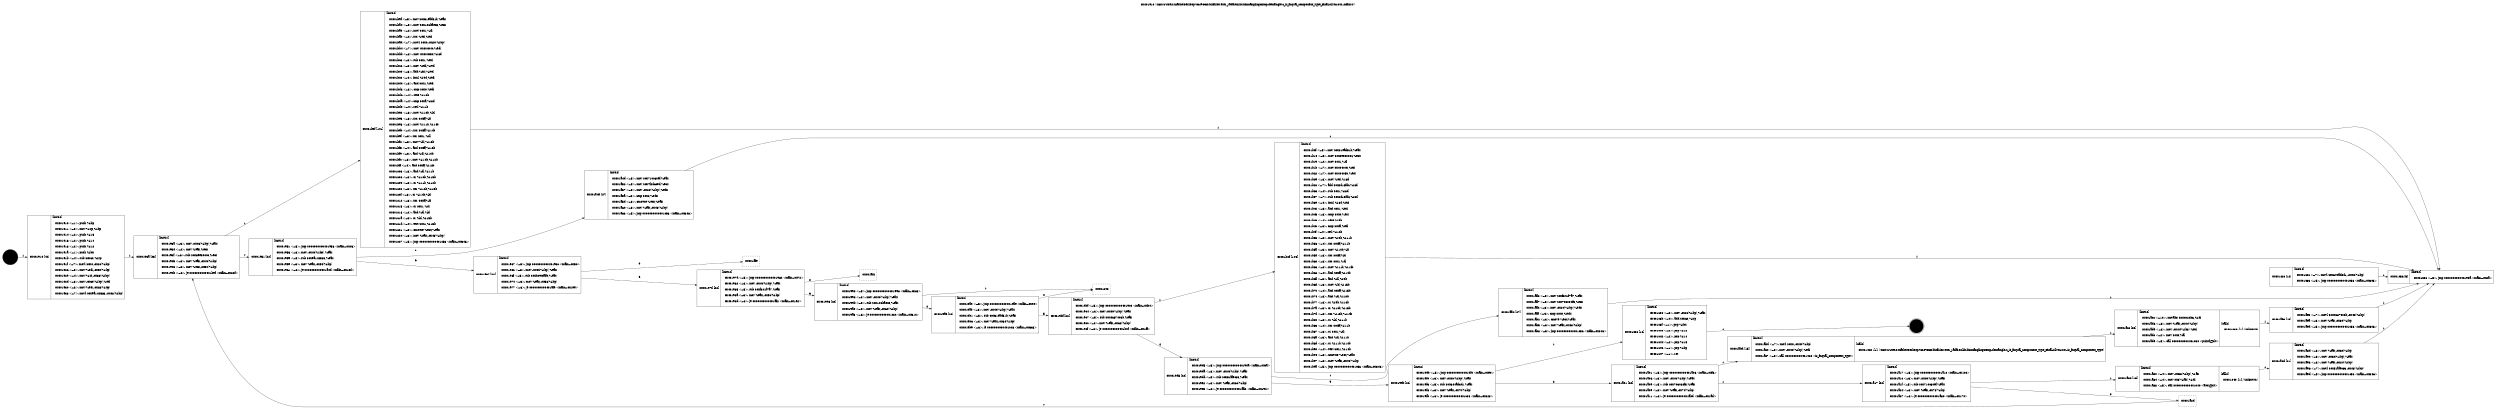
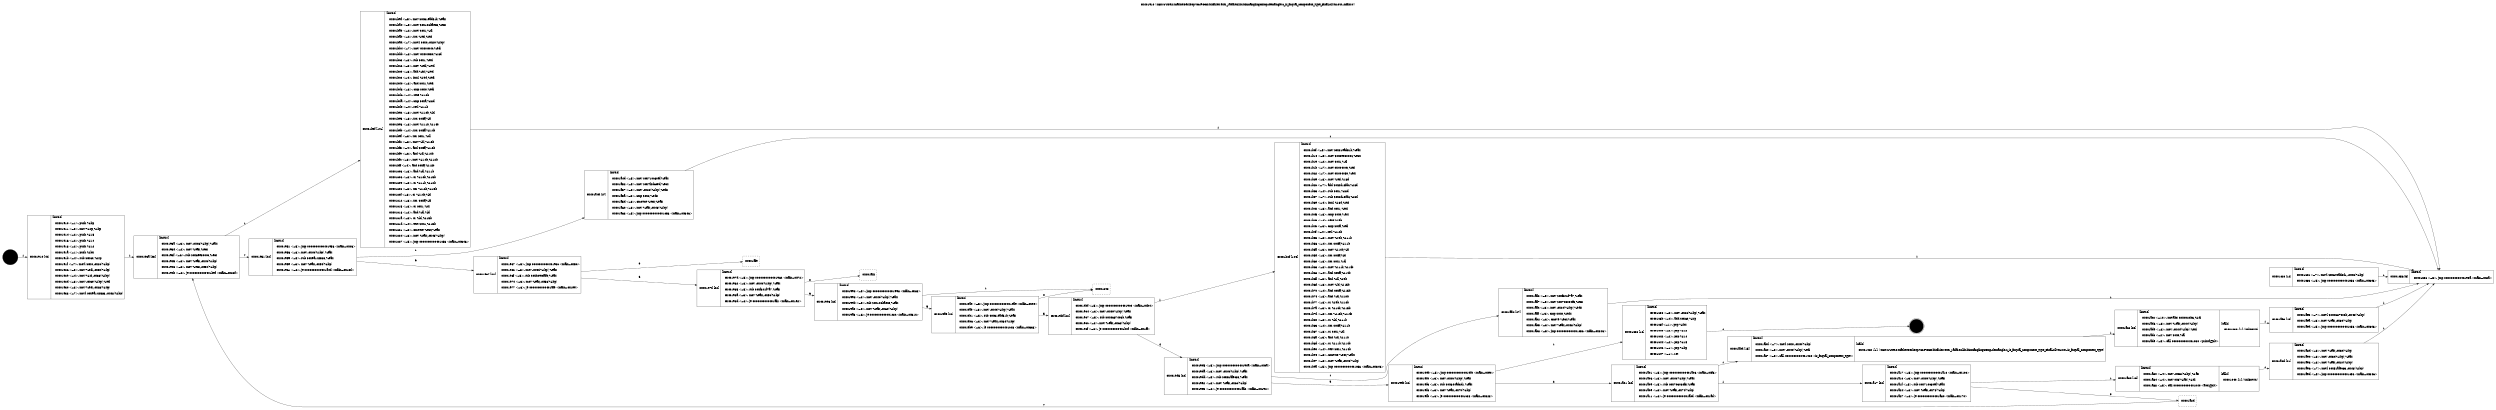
(927, 307) -> (927, 307)
